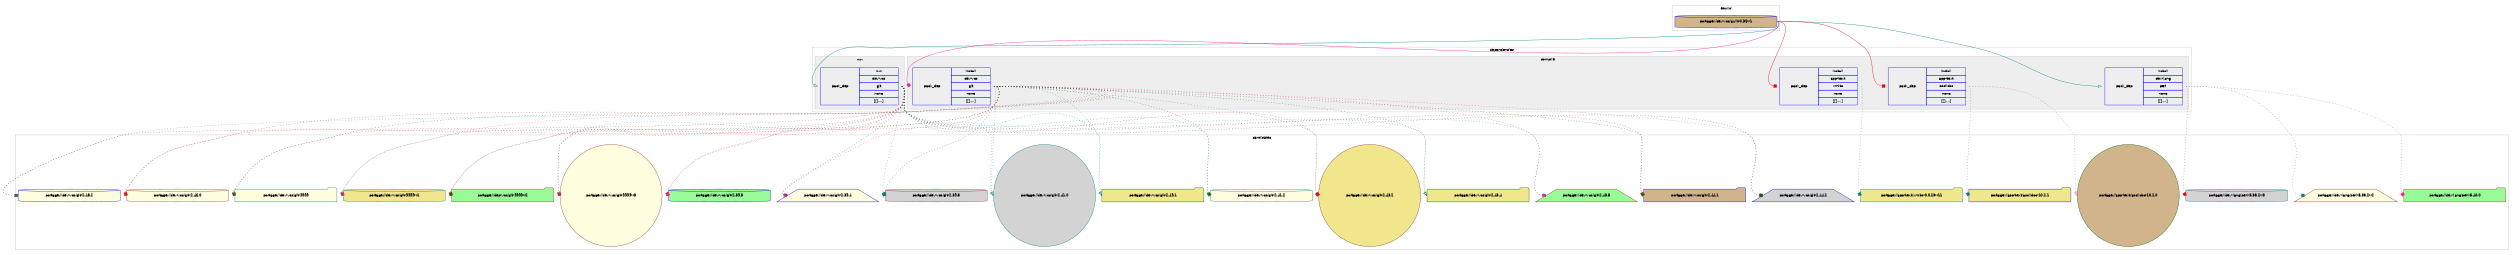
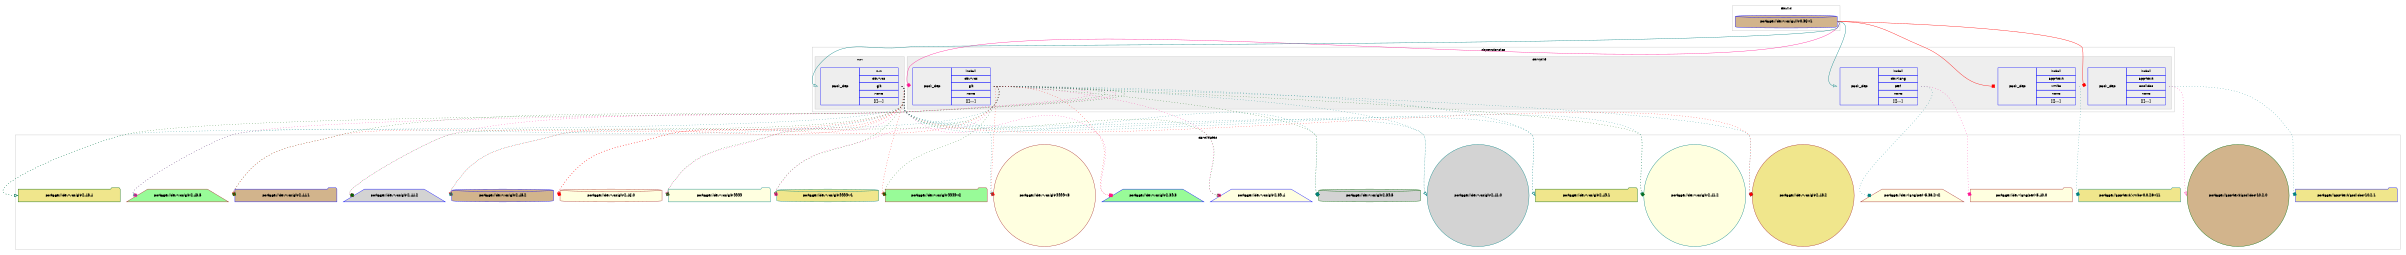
(69, 196) -> (503, 196)
(503, 196) -> (936, 196)
(719, 196) -> (1153, 196)
(936, 196) -> (1370, 196)
(1261, 196) -> (1695, 196)
(2237, 196) -> none
(2455, 196) -> (2021, 196)
